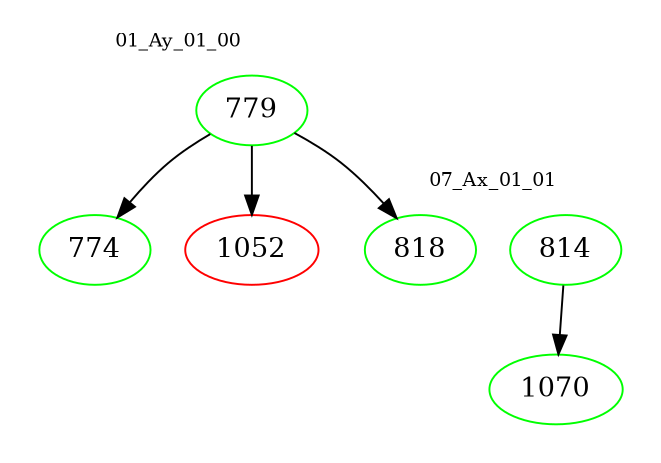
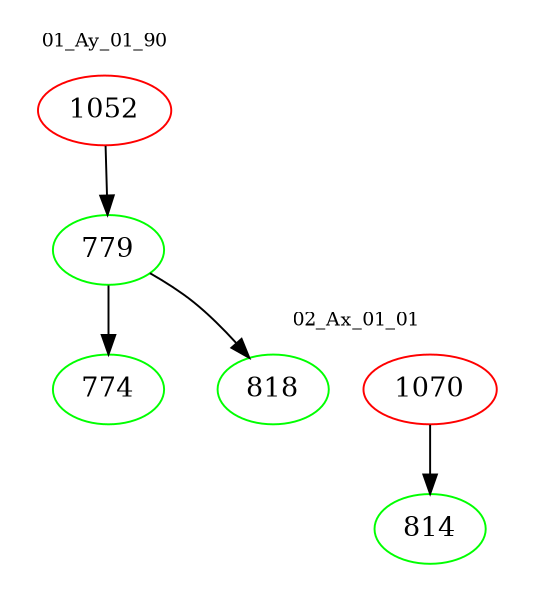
(178, 42) -> (105, 42)
(252, 171) -> (106, 171)
(493, 181) -> (356, 321)
(562, 310) -> (430, 450)
(556, 389) -> (430, 389)
